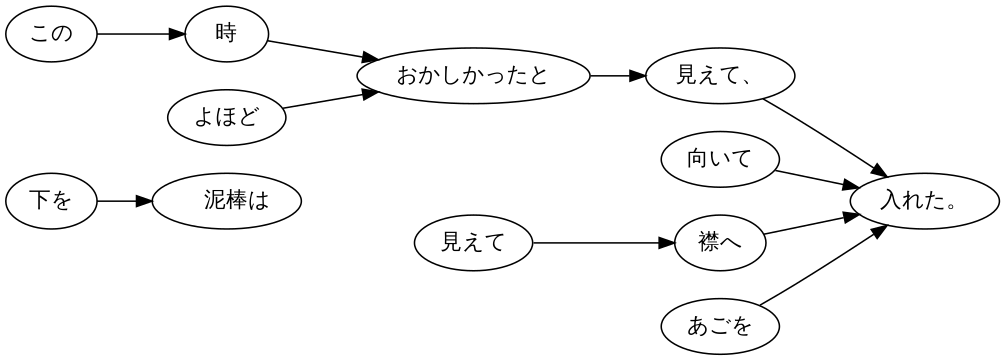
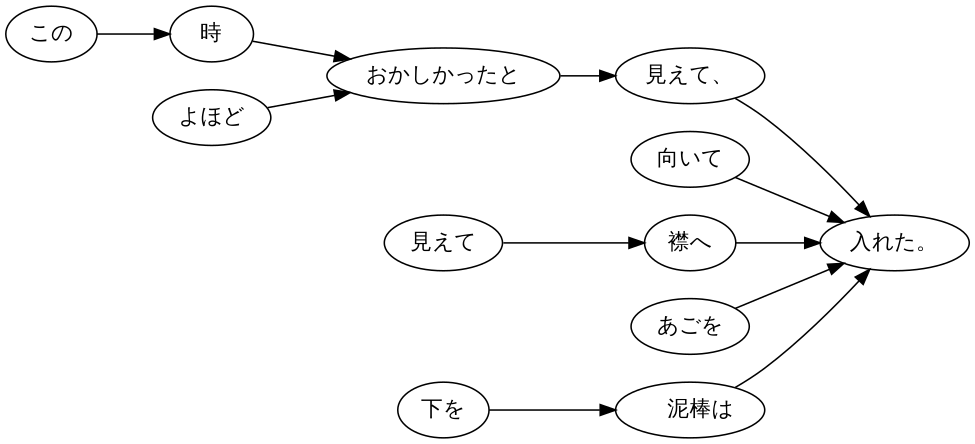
none -> (801, 338)
